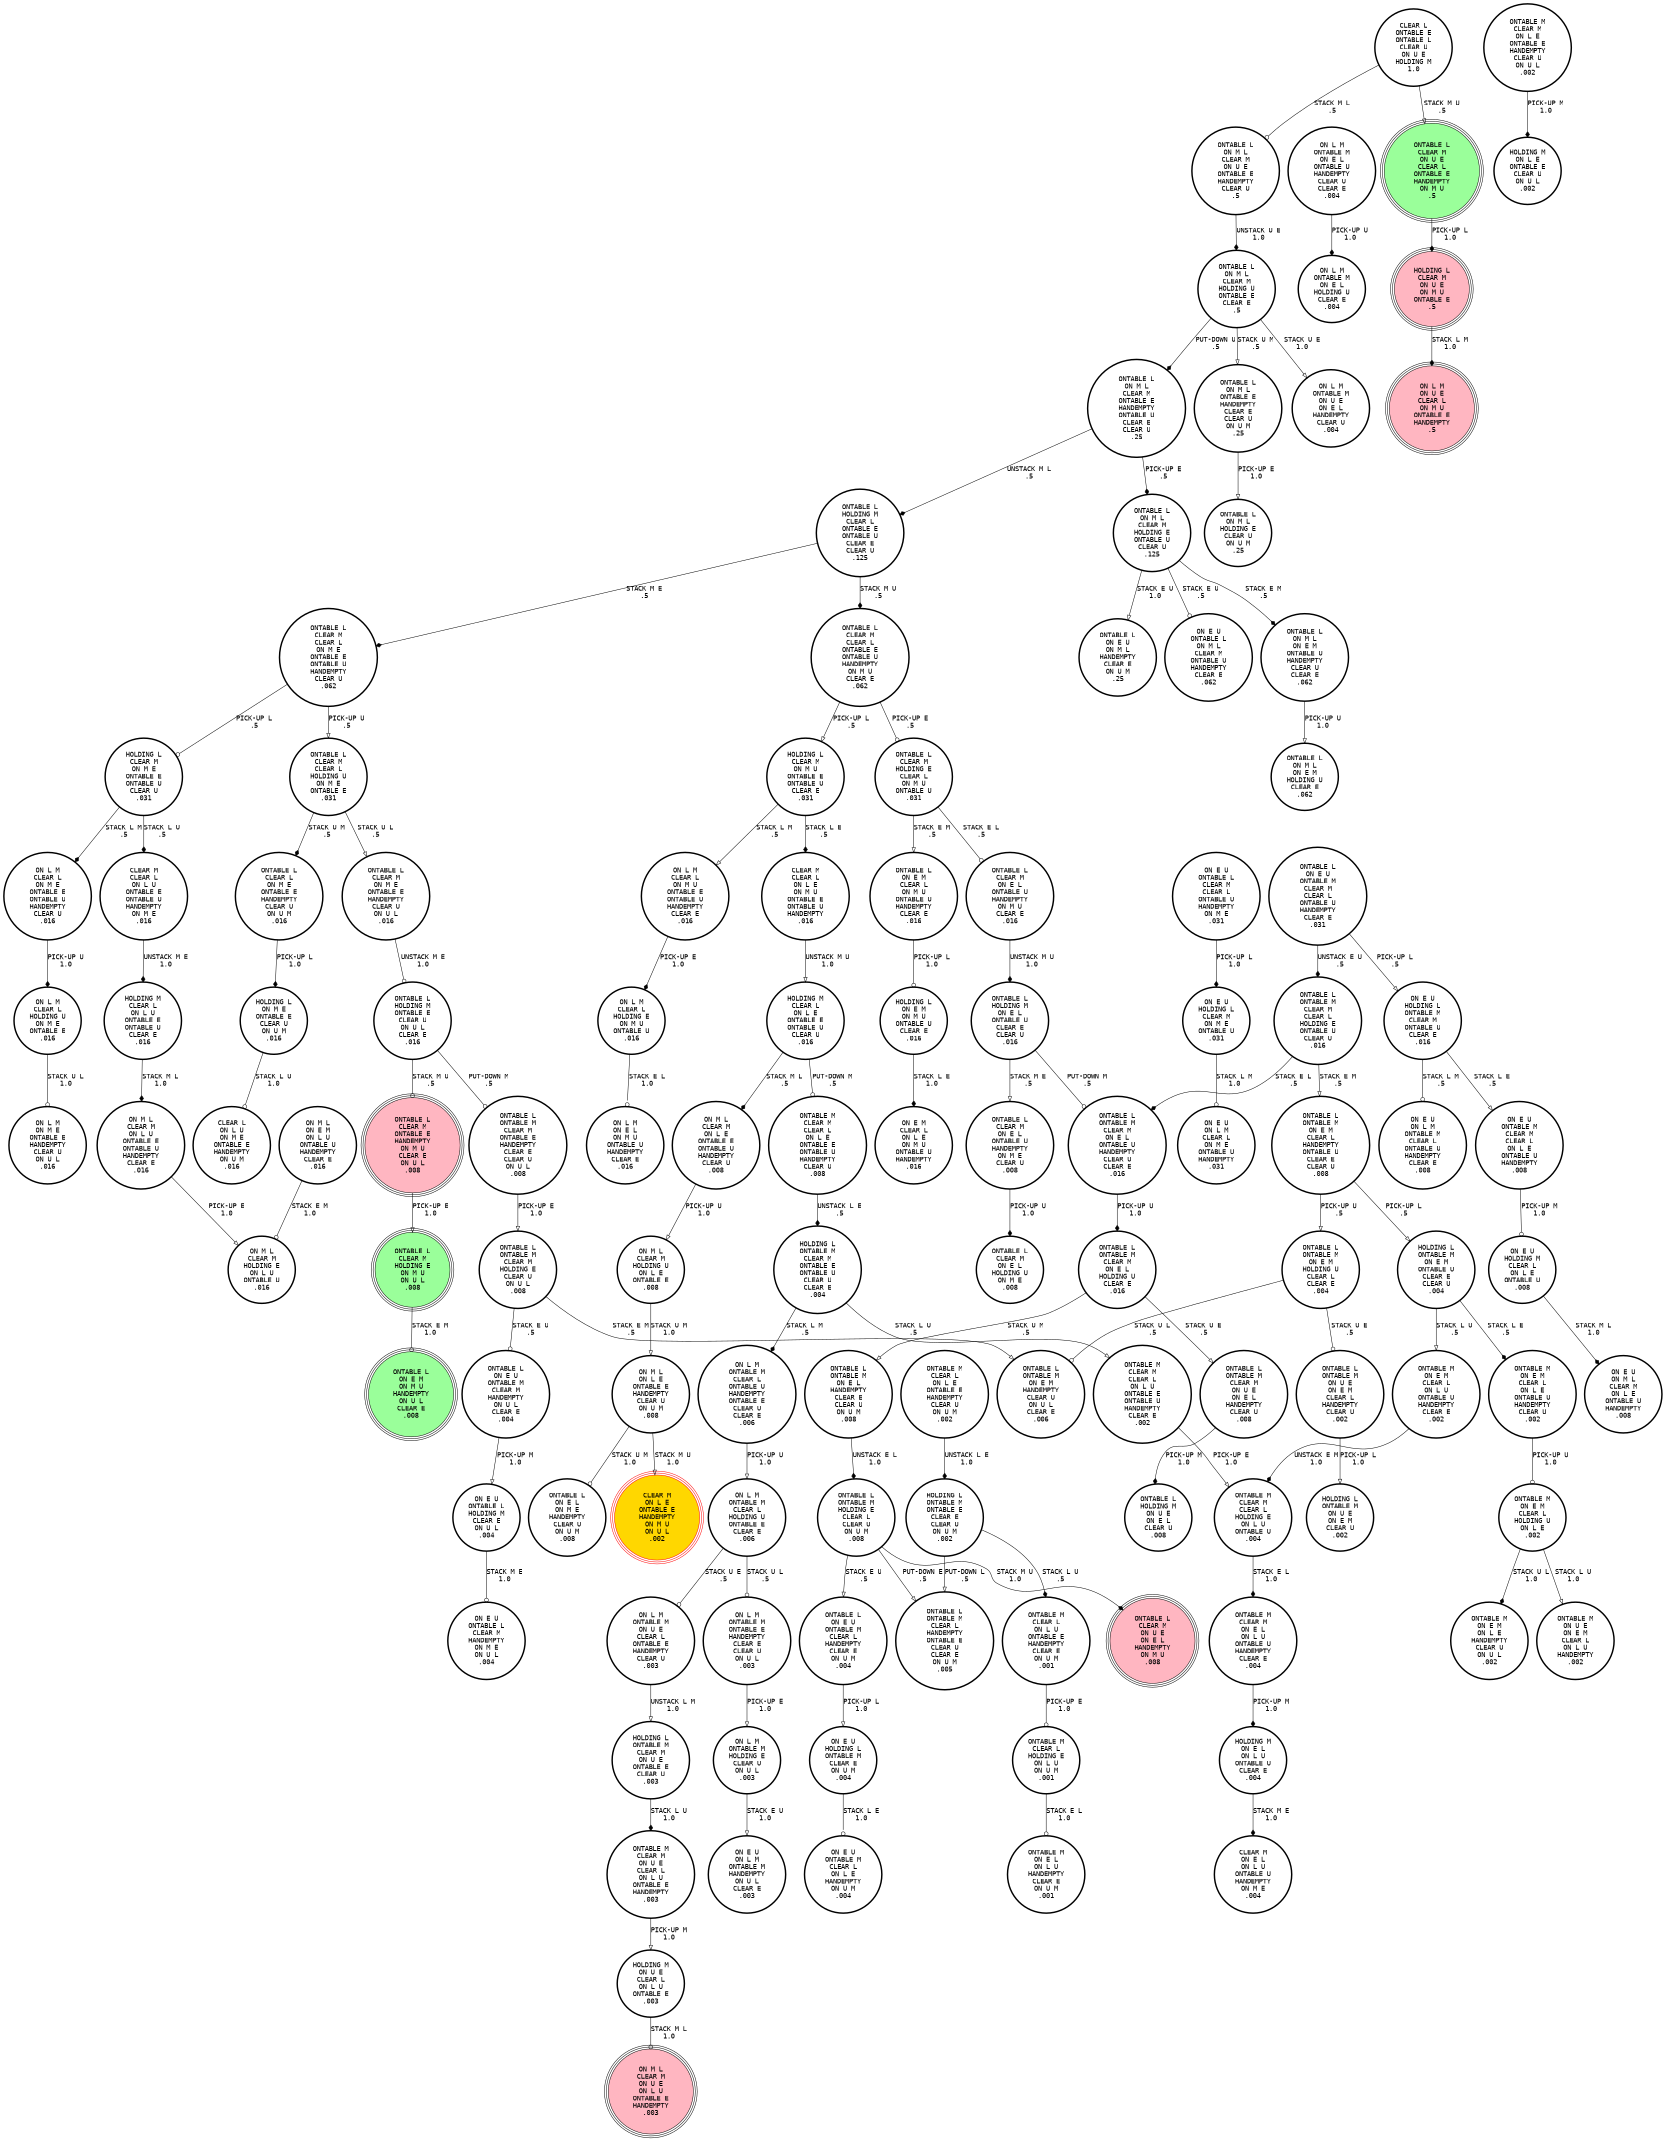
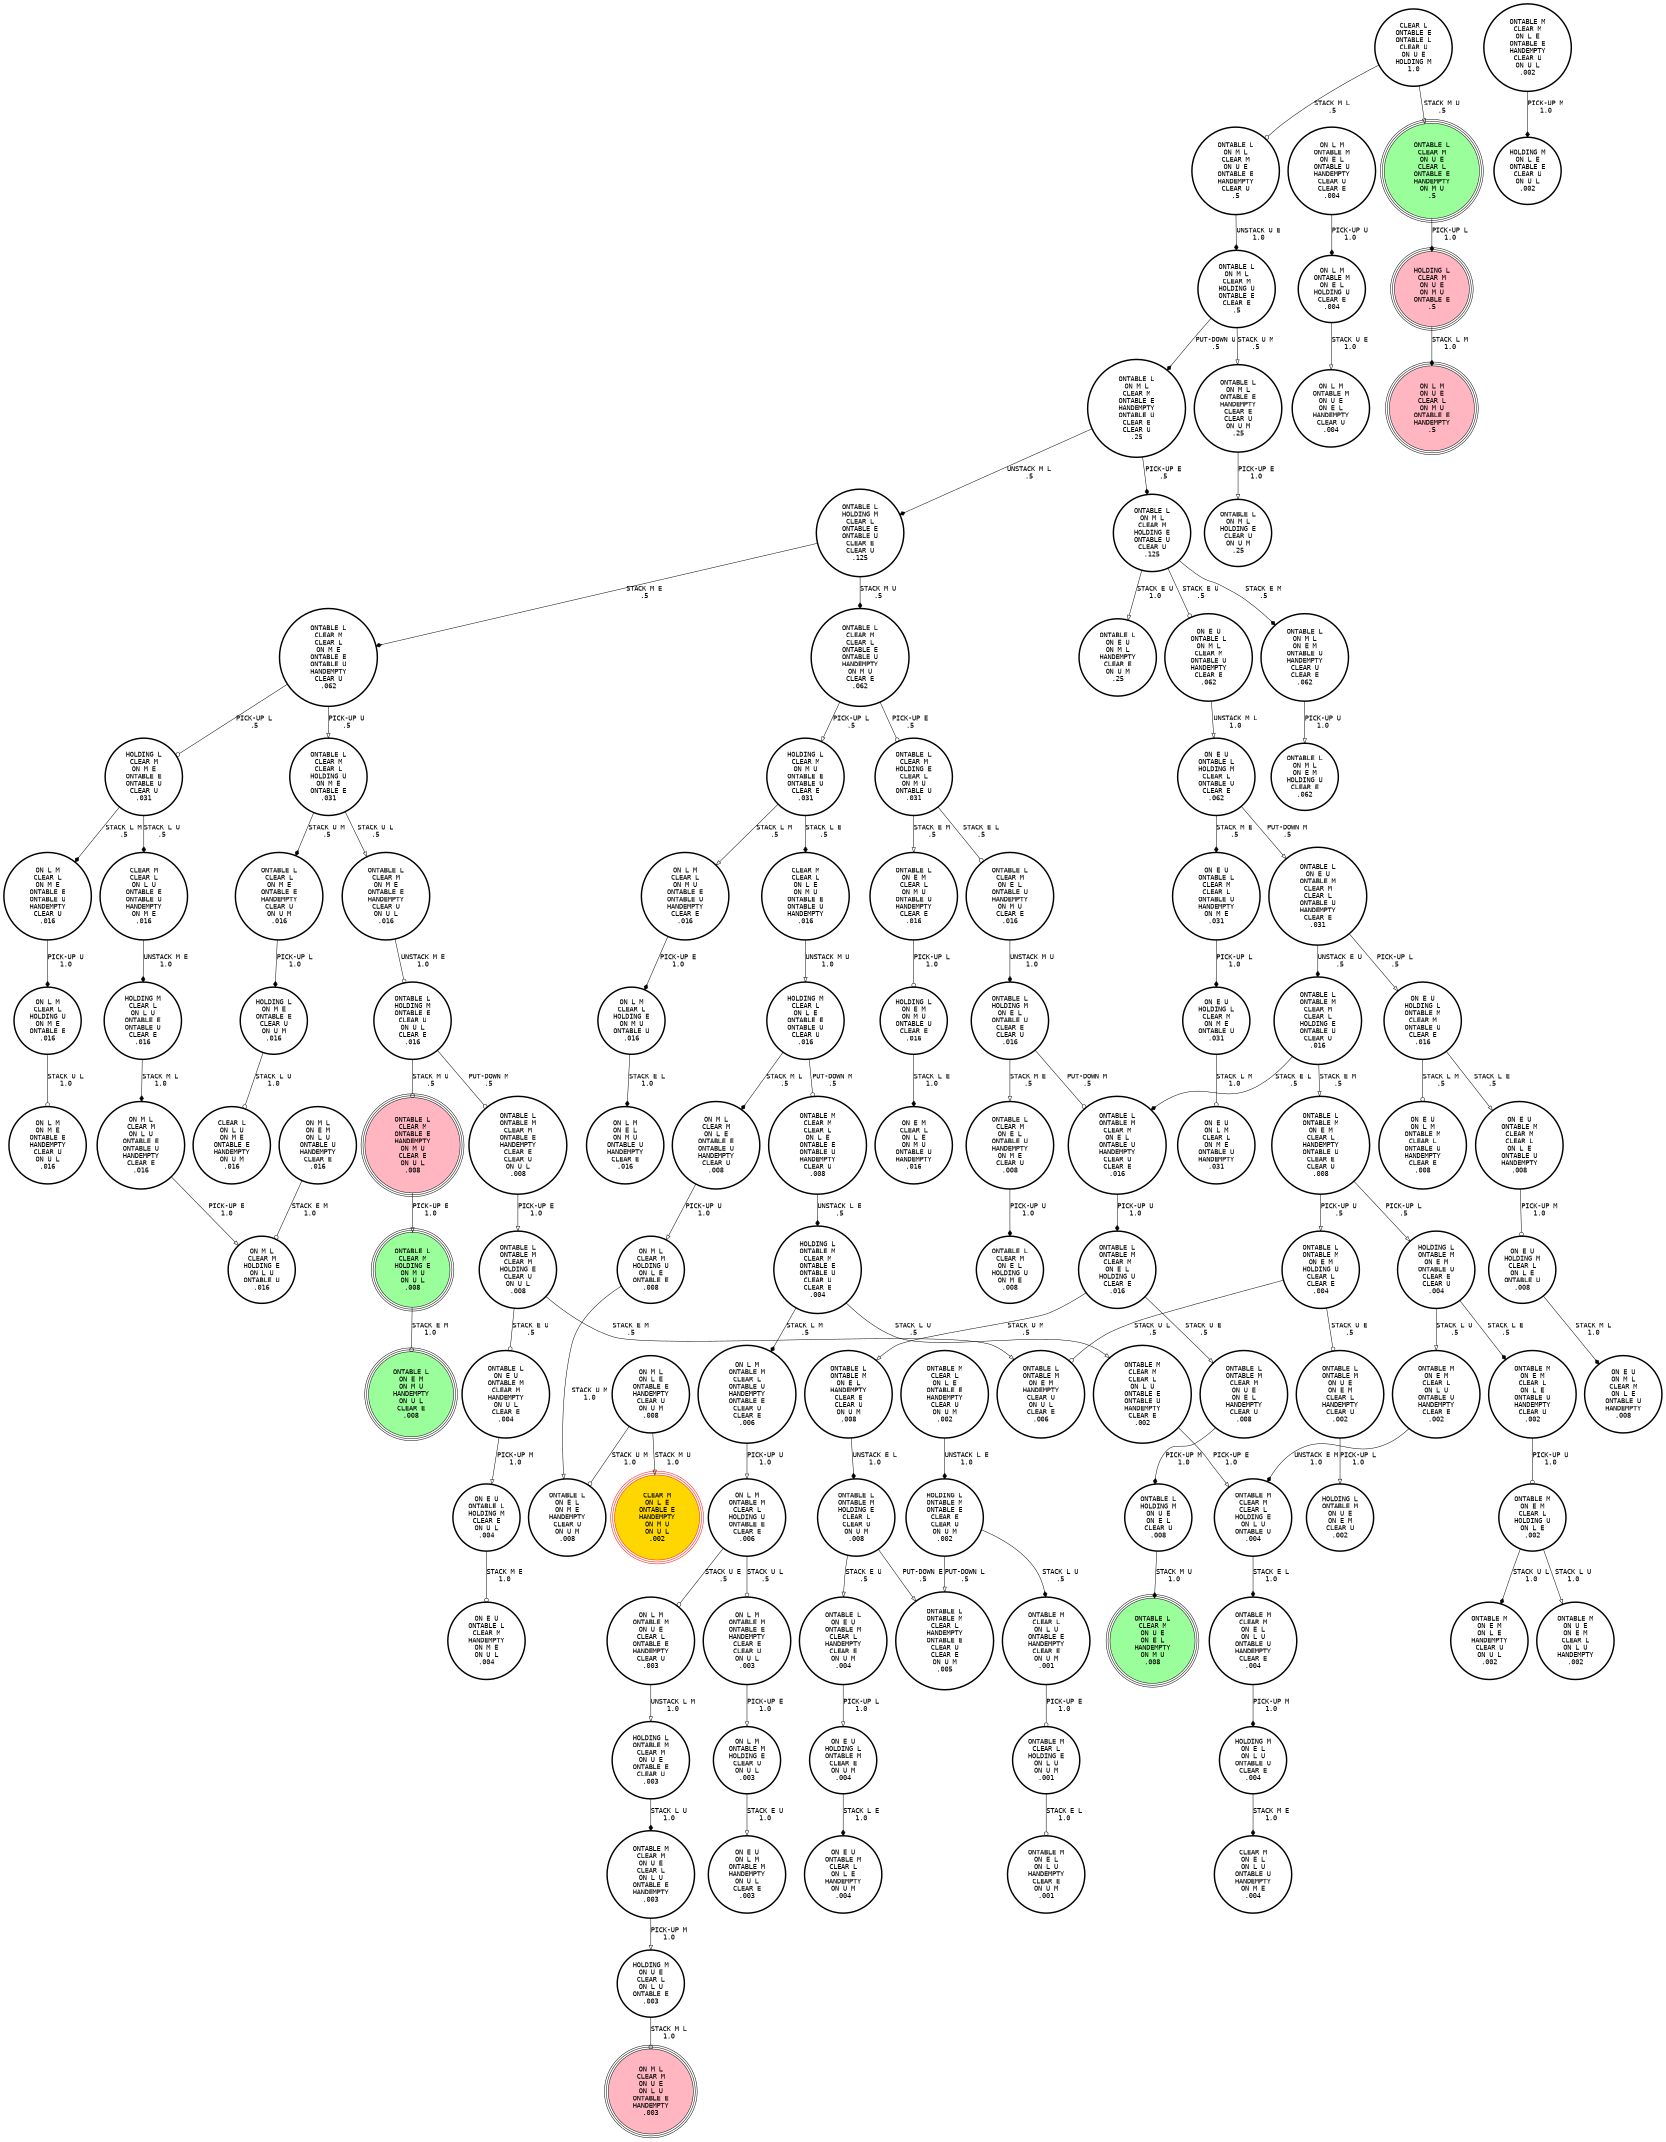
(1282, 347) -> (1331, 344)
none -> (1216, 777)
(629, 1077) -> (629, 1077)
(651, 1327) -> (567, 1370)
(996, 1583) -> (1156, 1572)
(1153, 1641) -> (1153, 1641)
(843, 1812) -> (843, 1812)
